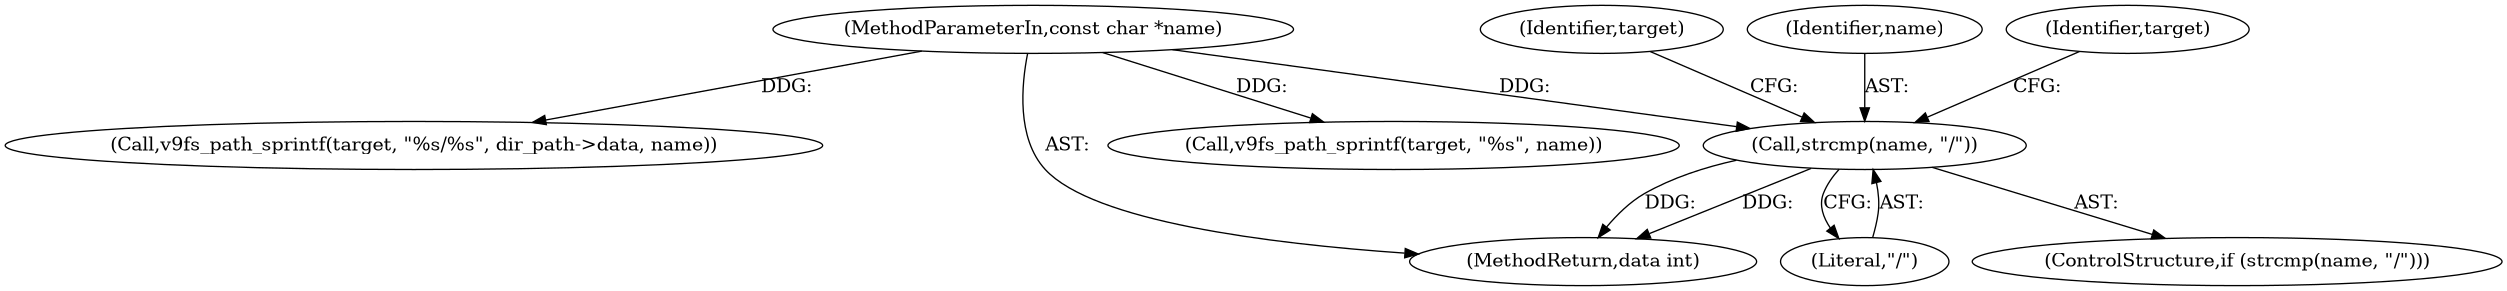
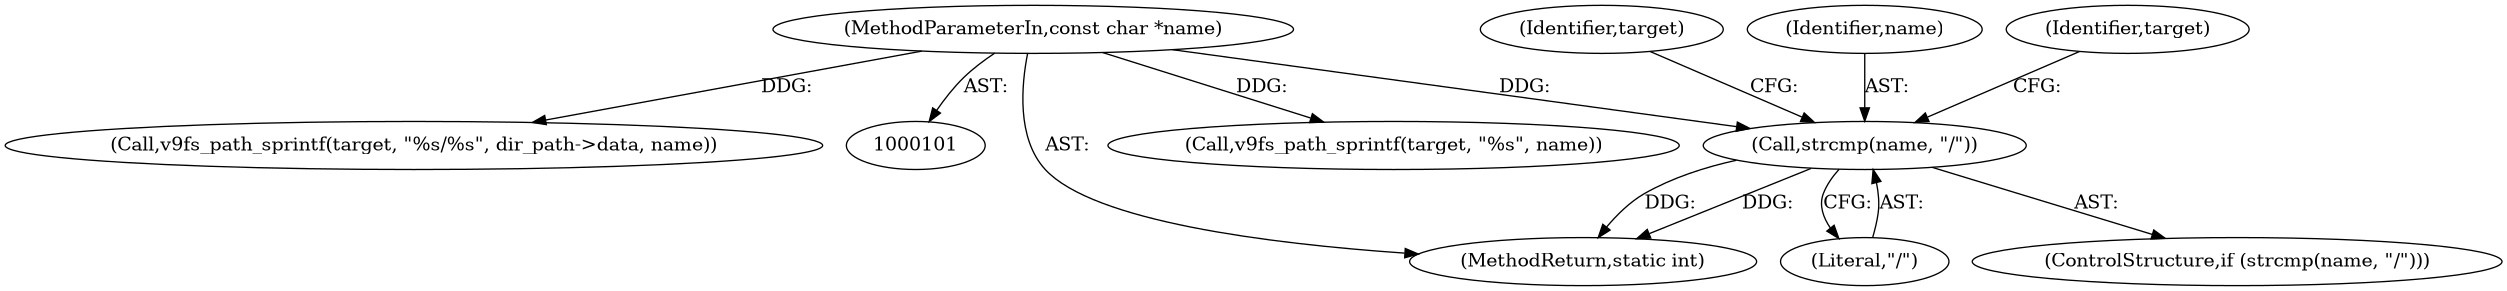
none -> (916, 145)
(1583, 262) -> (1583, 262)
